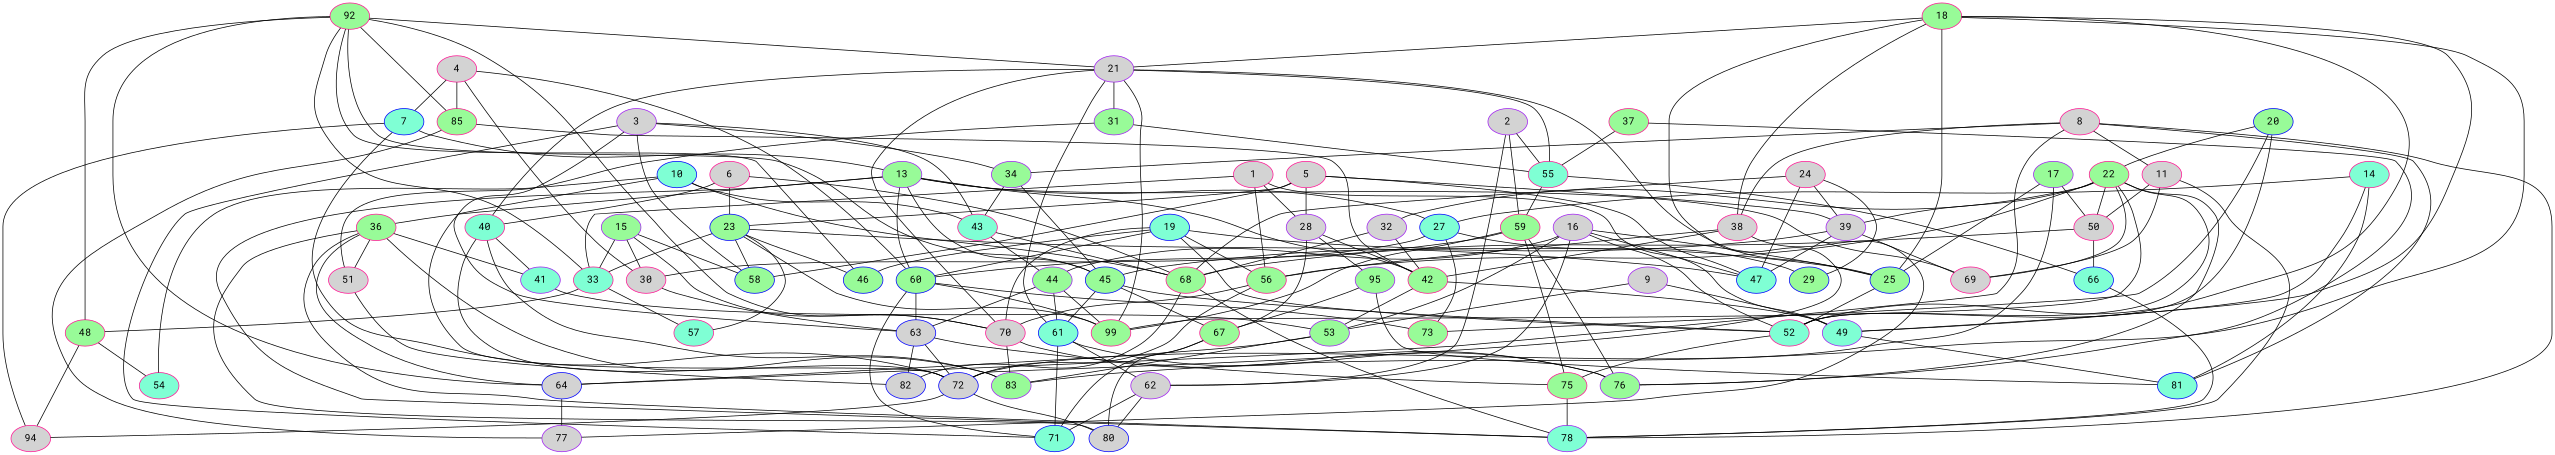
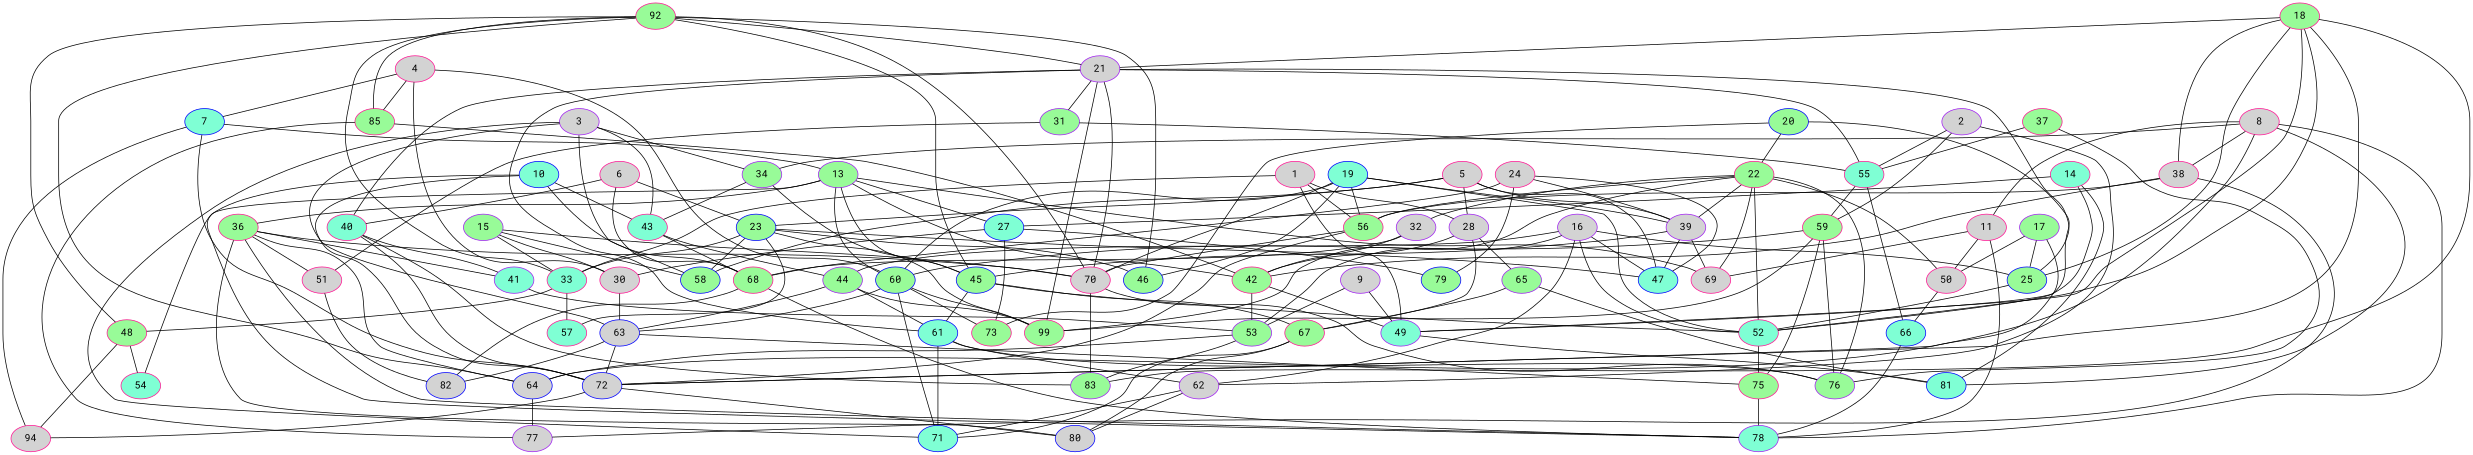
(1638, 245) -> none
(1531, 249) -> (1518, 198)
(1375, 280) -> (1522, 280)
(1809, 280) -> (1441, 280)
(595, 359) -> (501, 252)
